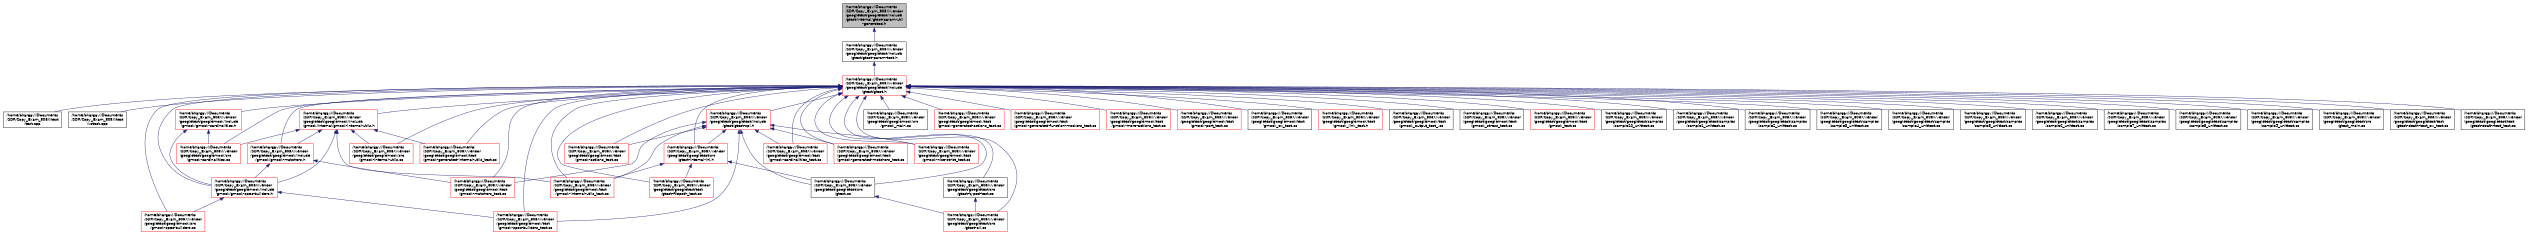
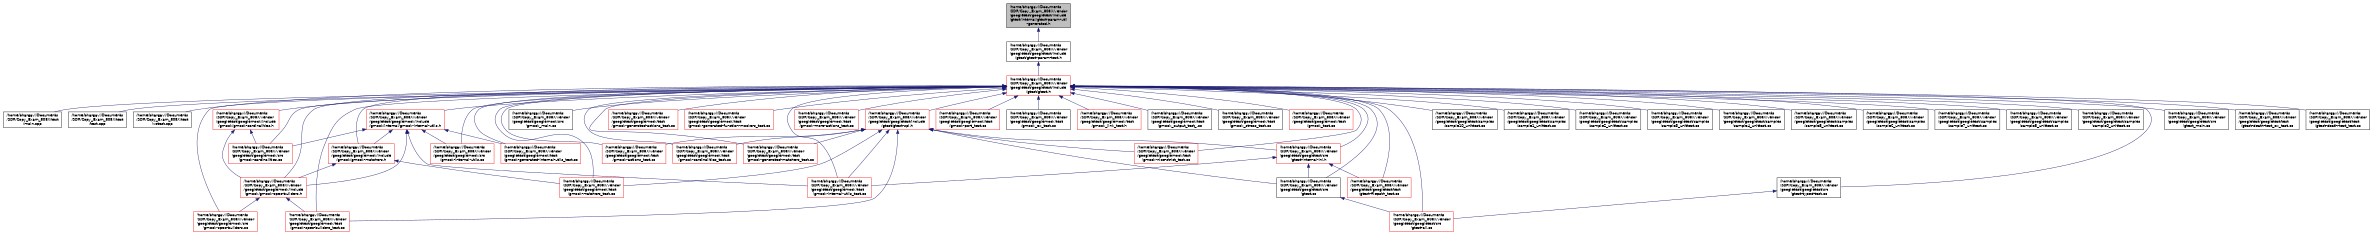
none -> (32, 120)
